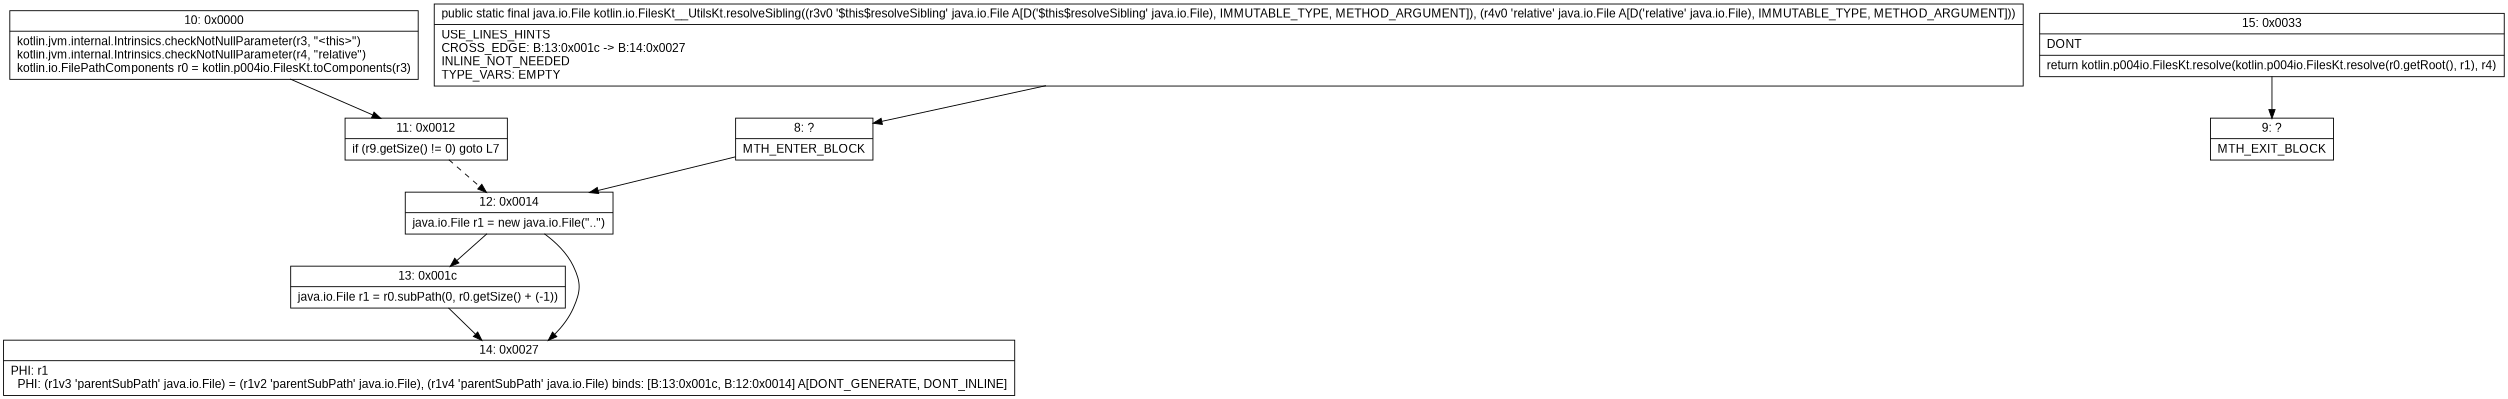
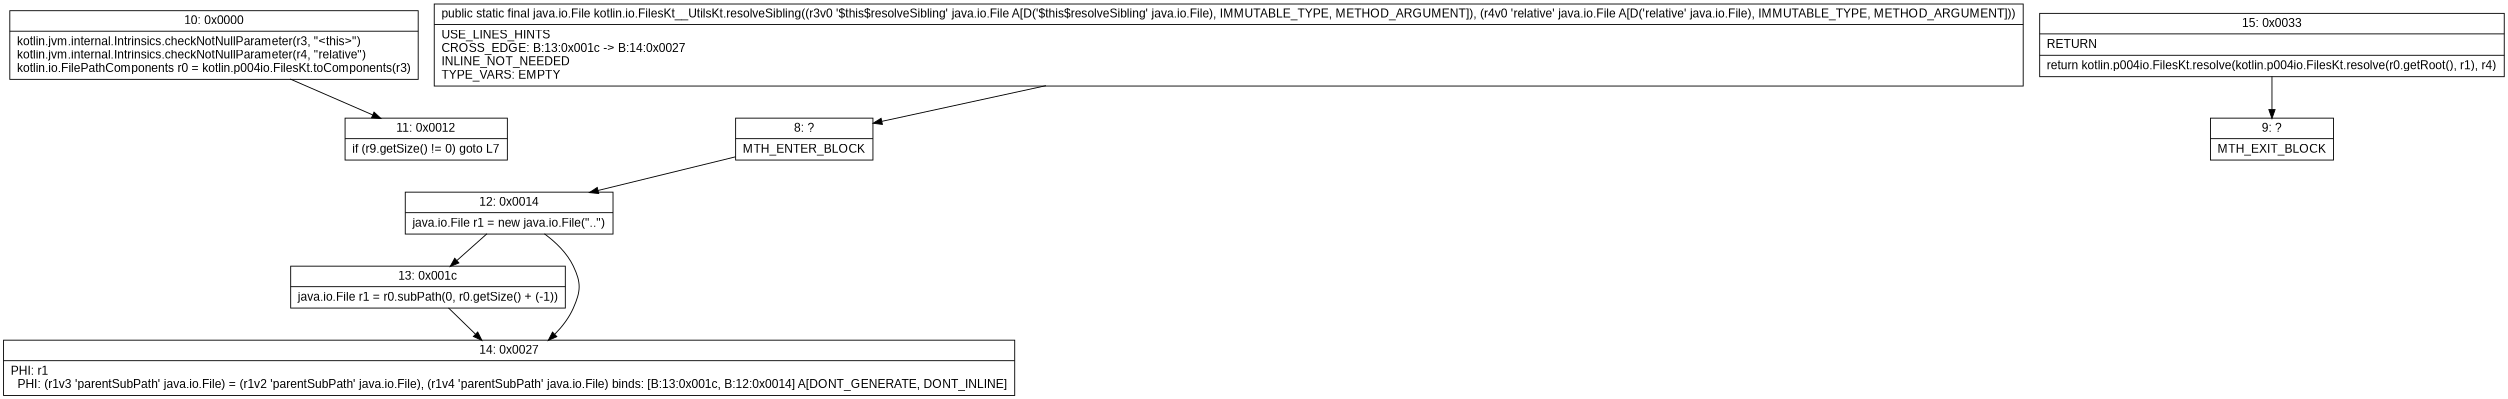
(2065, 44) -> (2072, 44)
(464, 173) -> none
